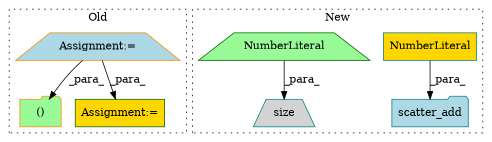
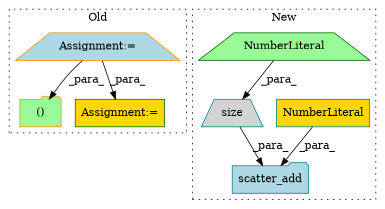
none -> (249, 143)
